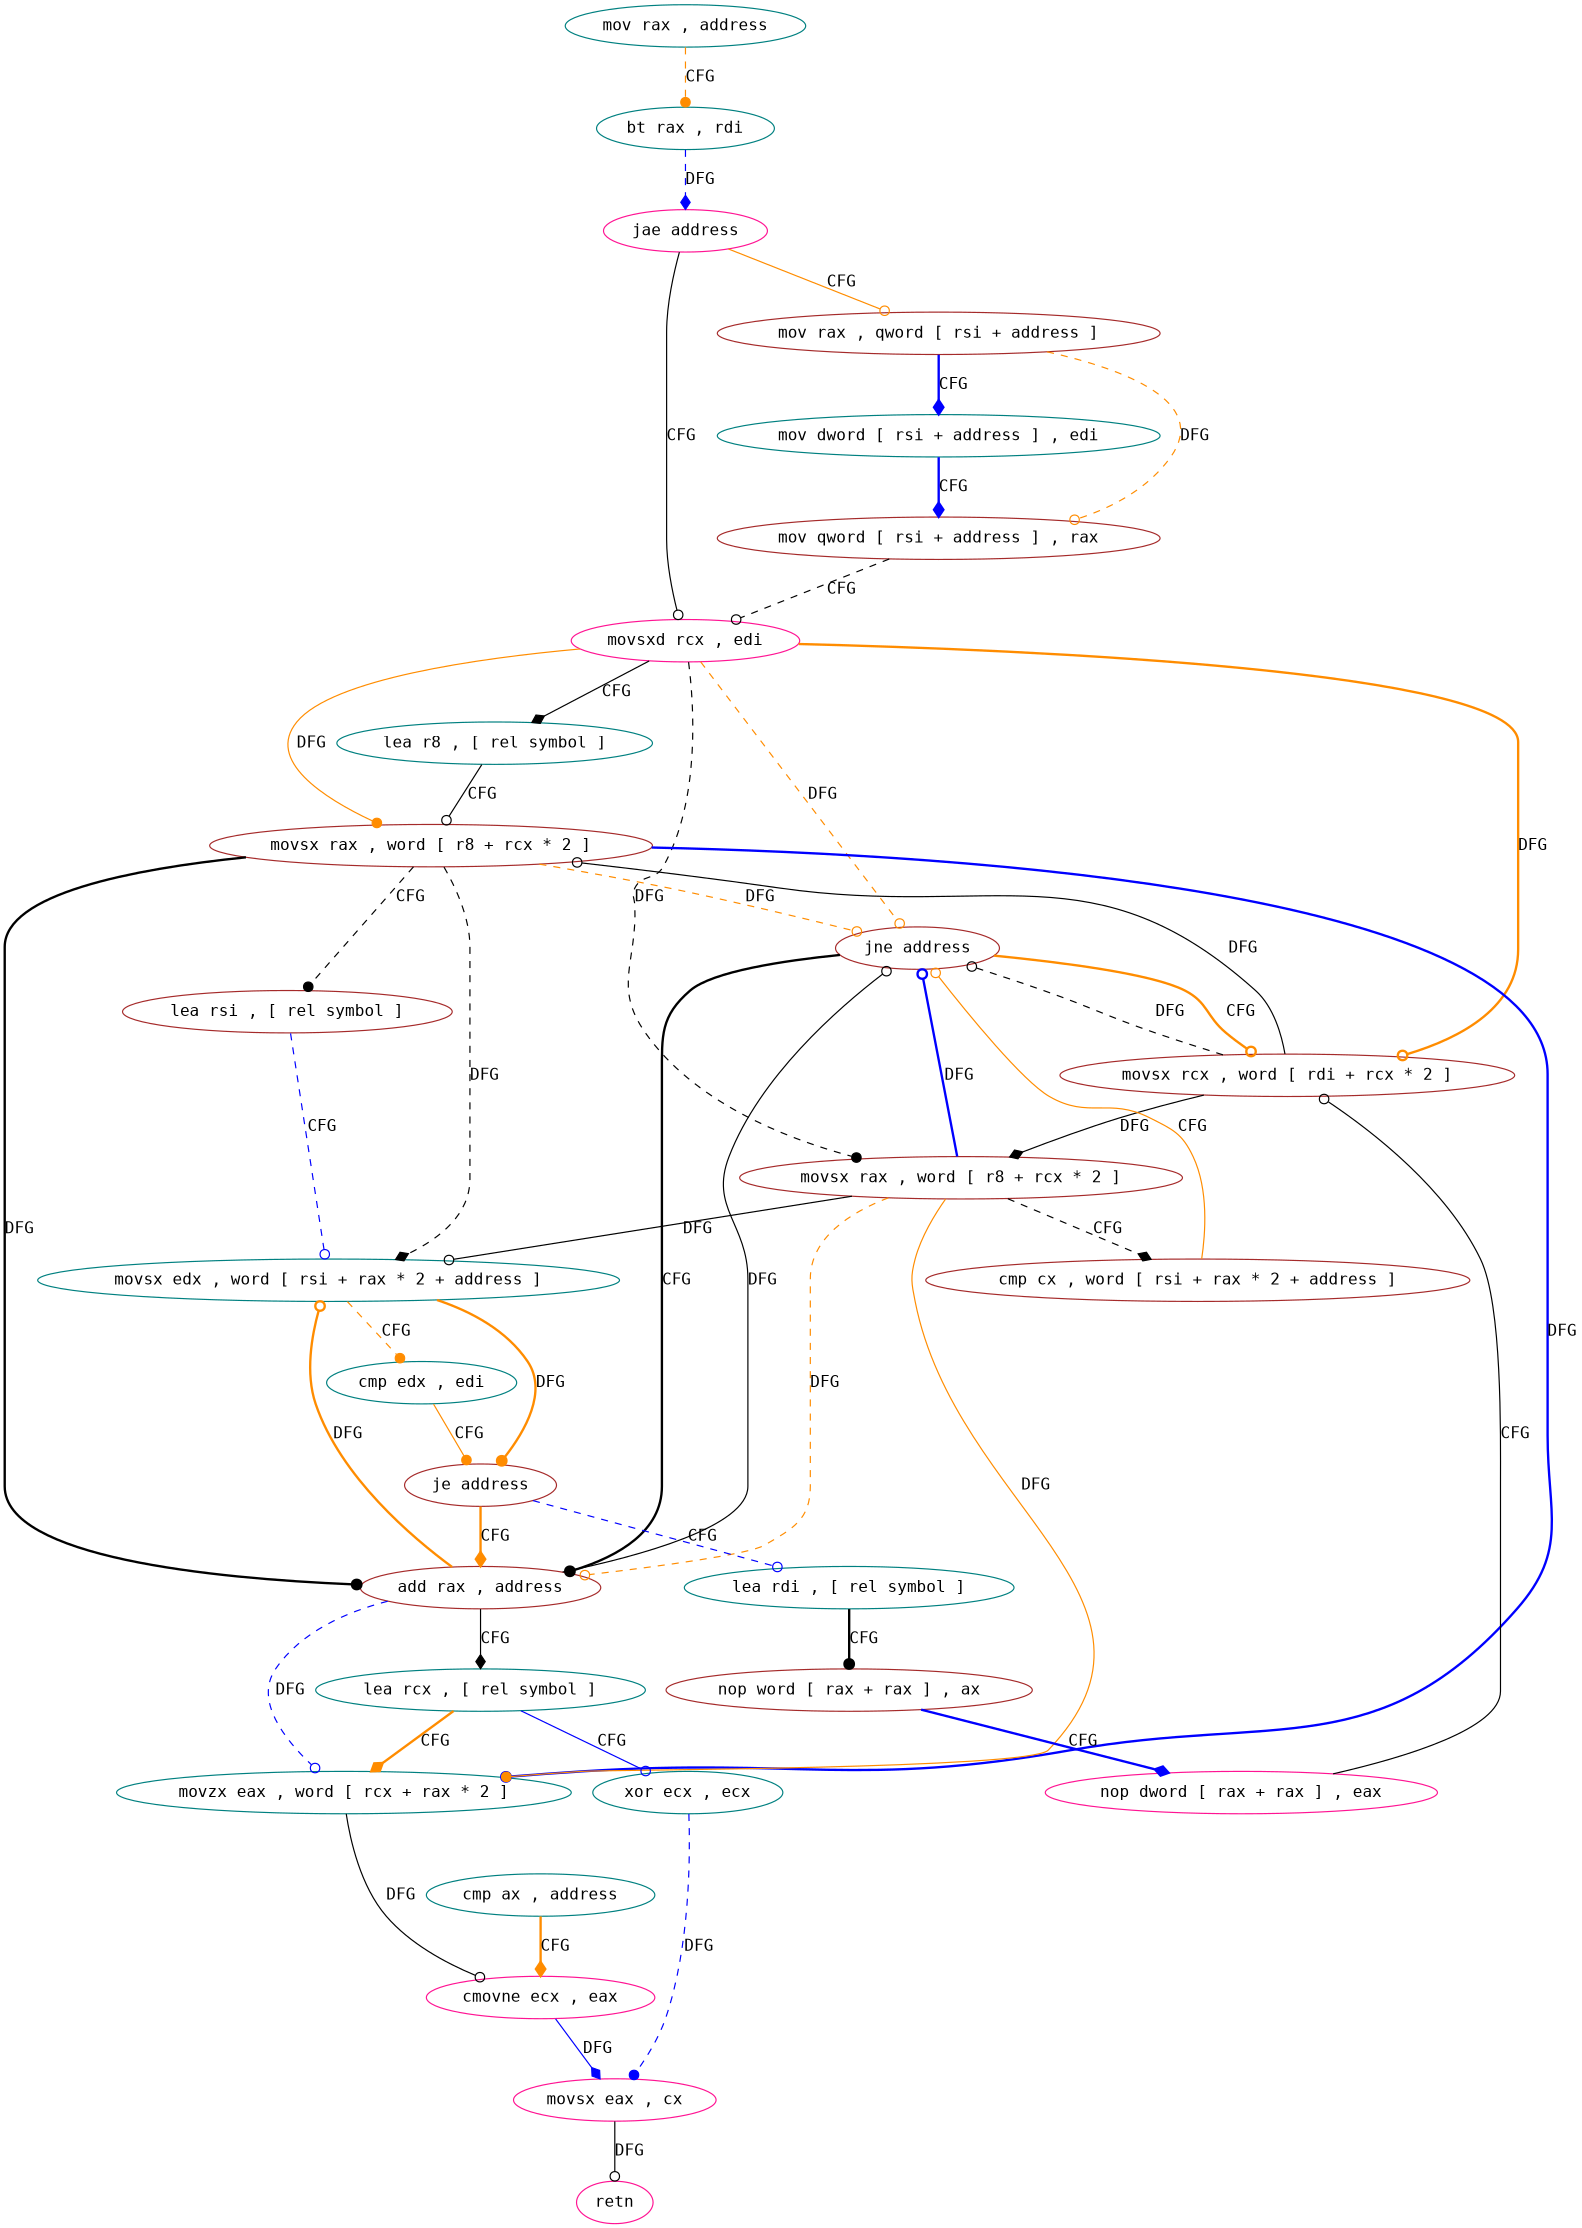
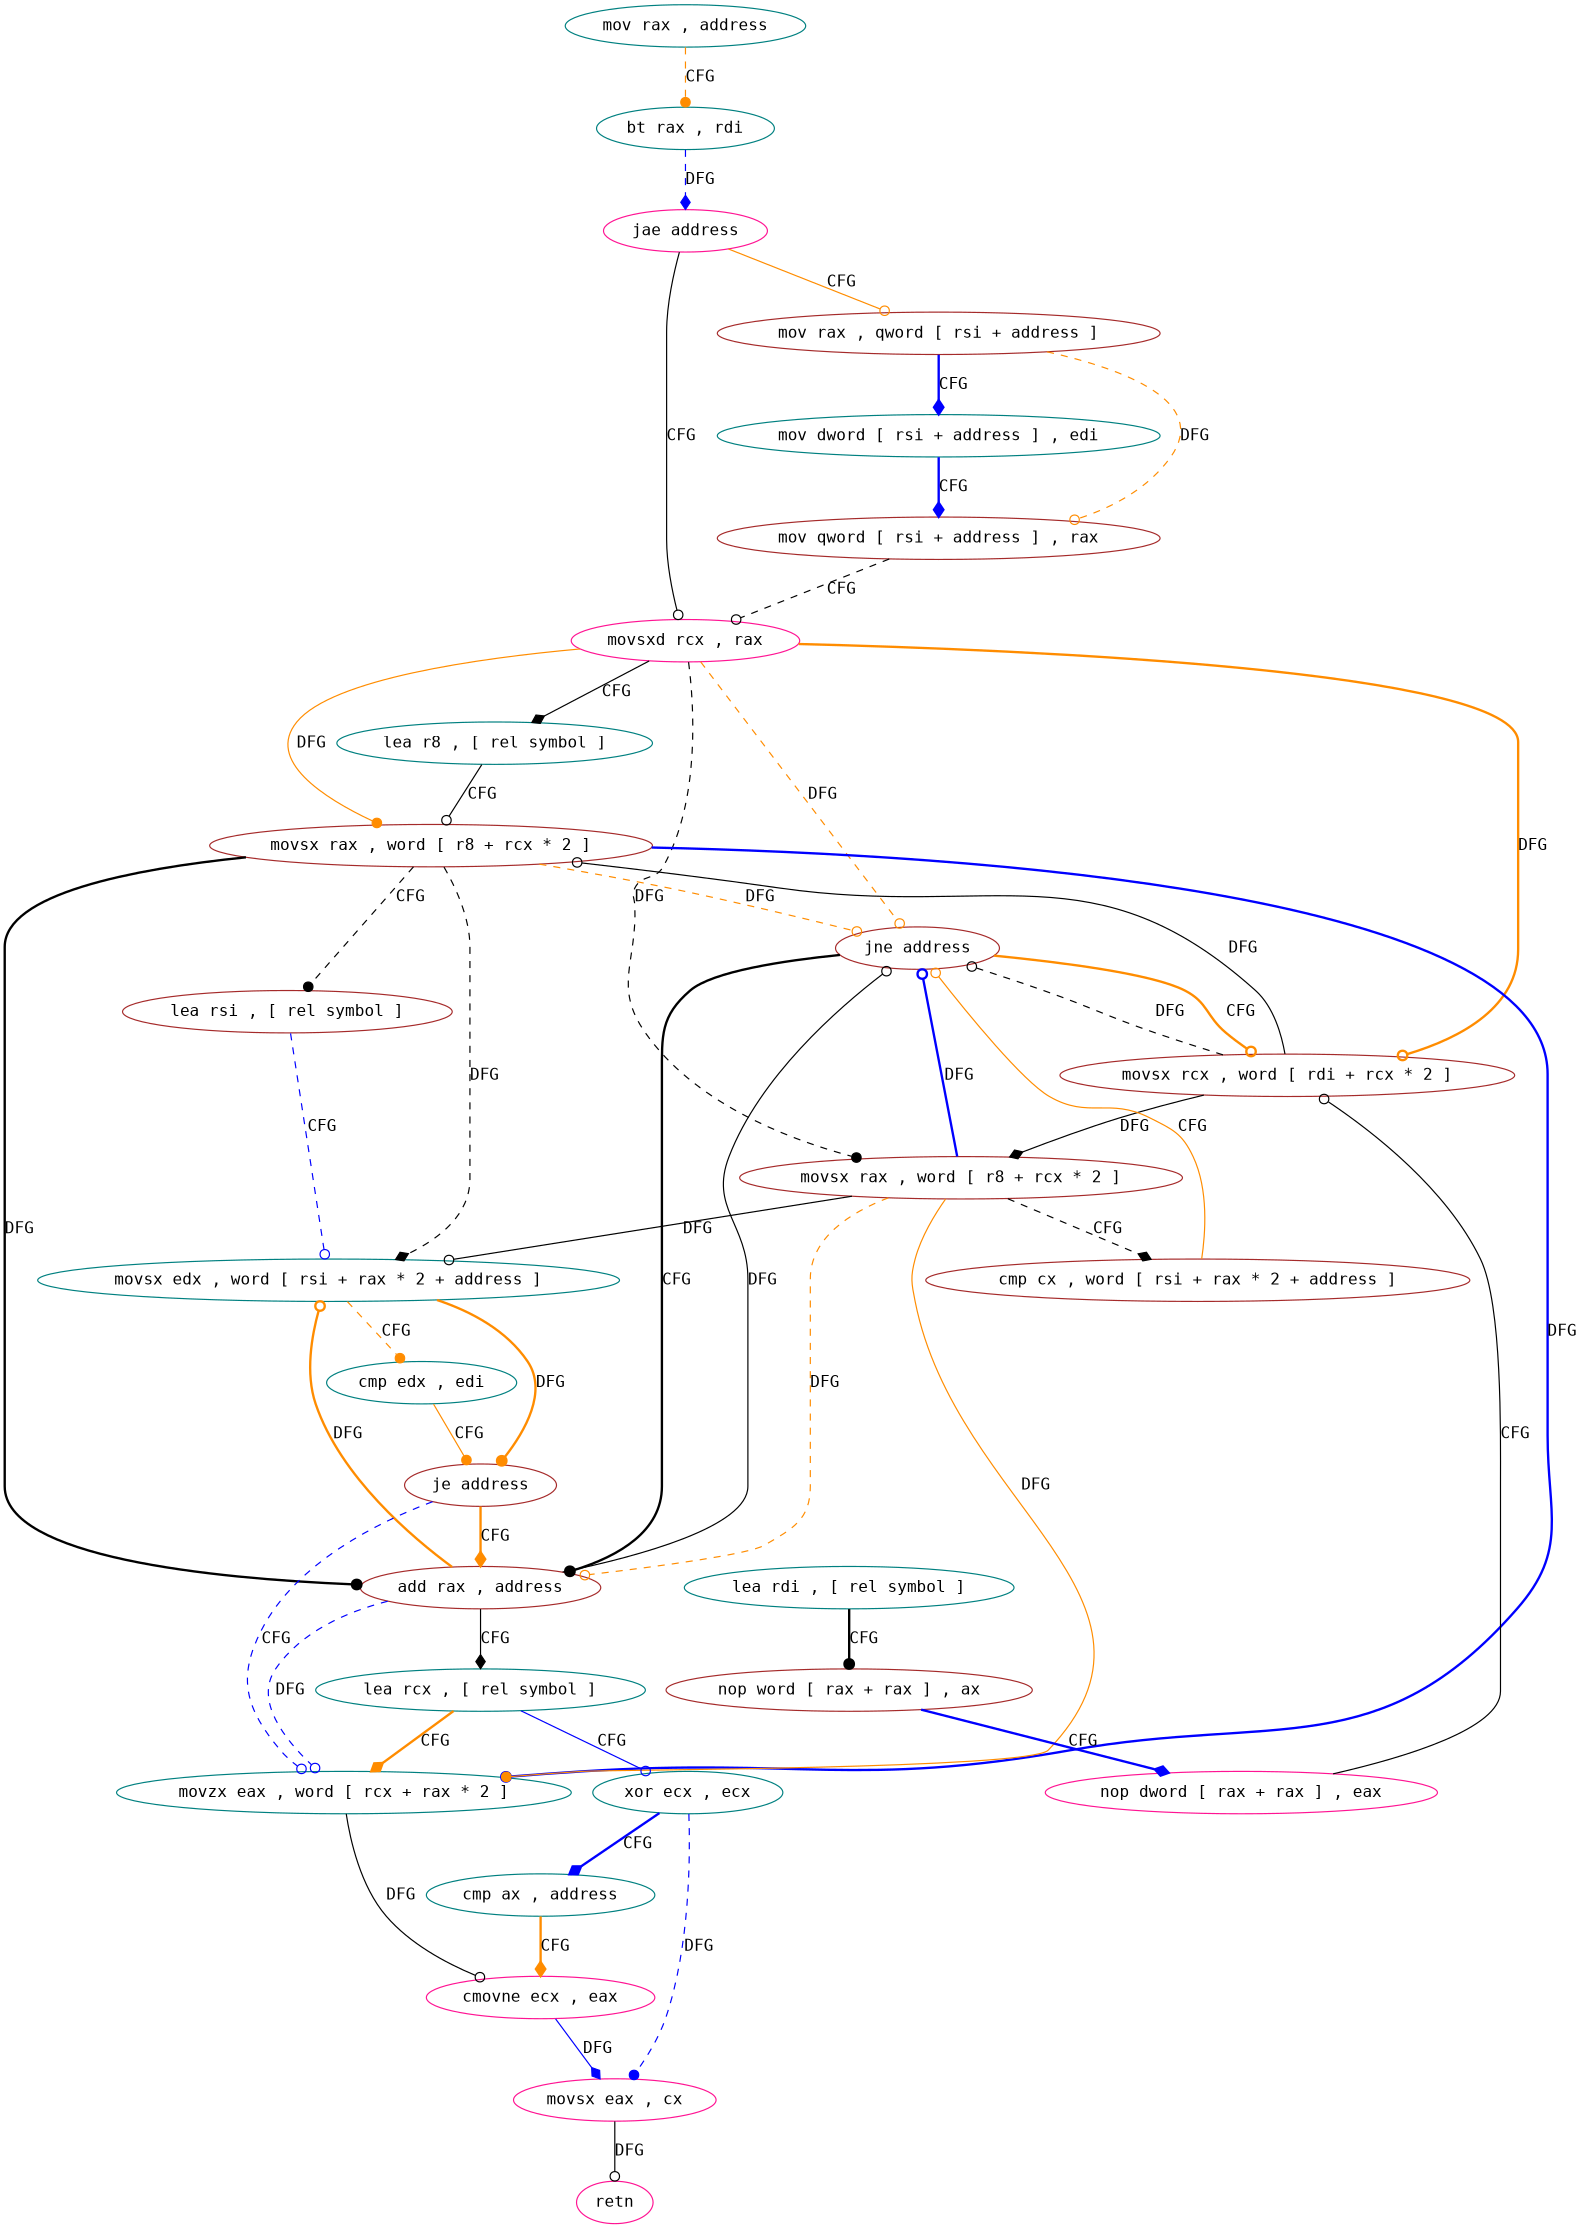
(685, 641) -> (685, 641)
(653, 1533) -> (279, 1603)
none -> (620, 1840)
